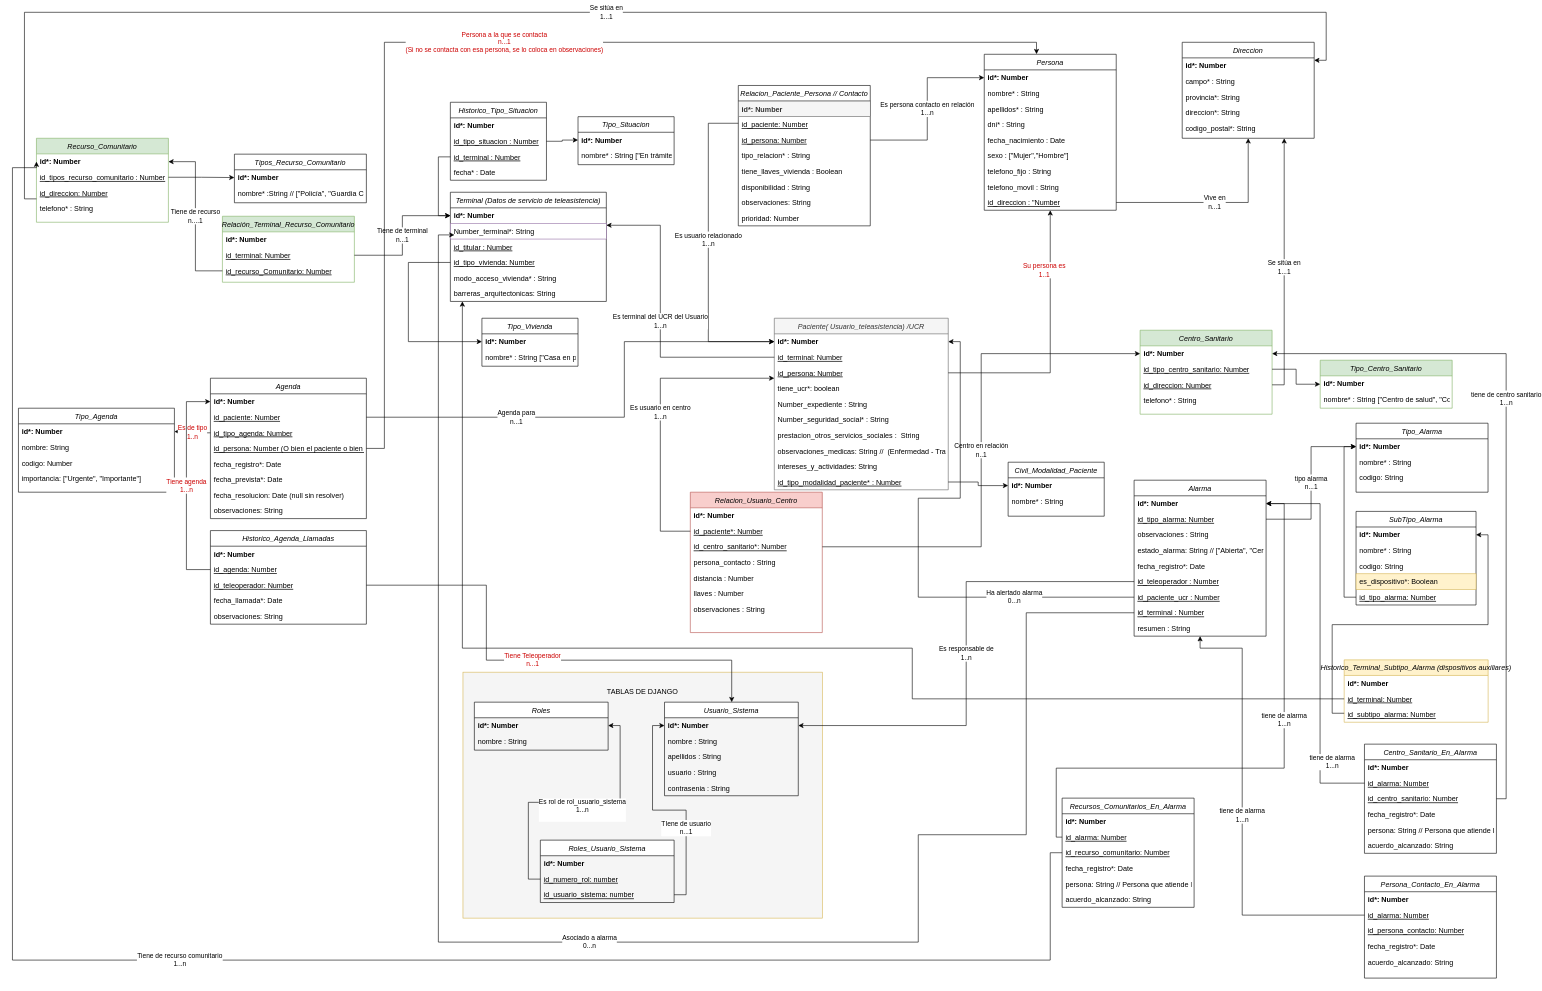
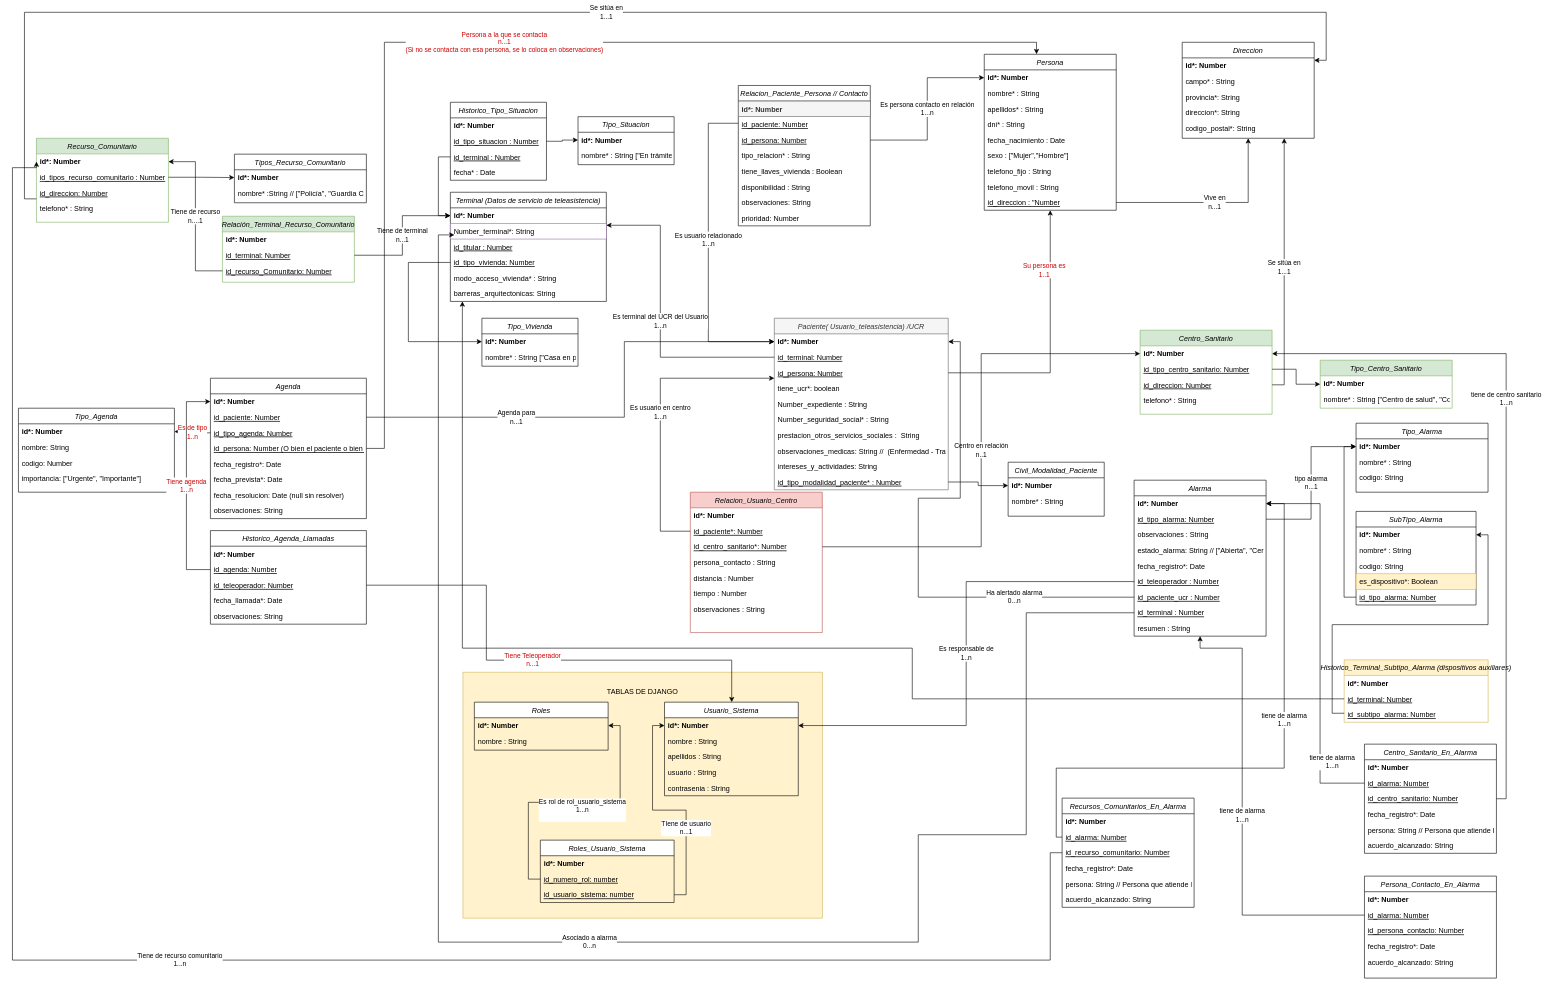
(719, 594) -> (720, 594)
(643, 795) -> (643, 795)
